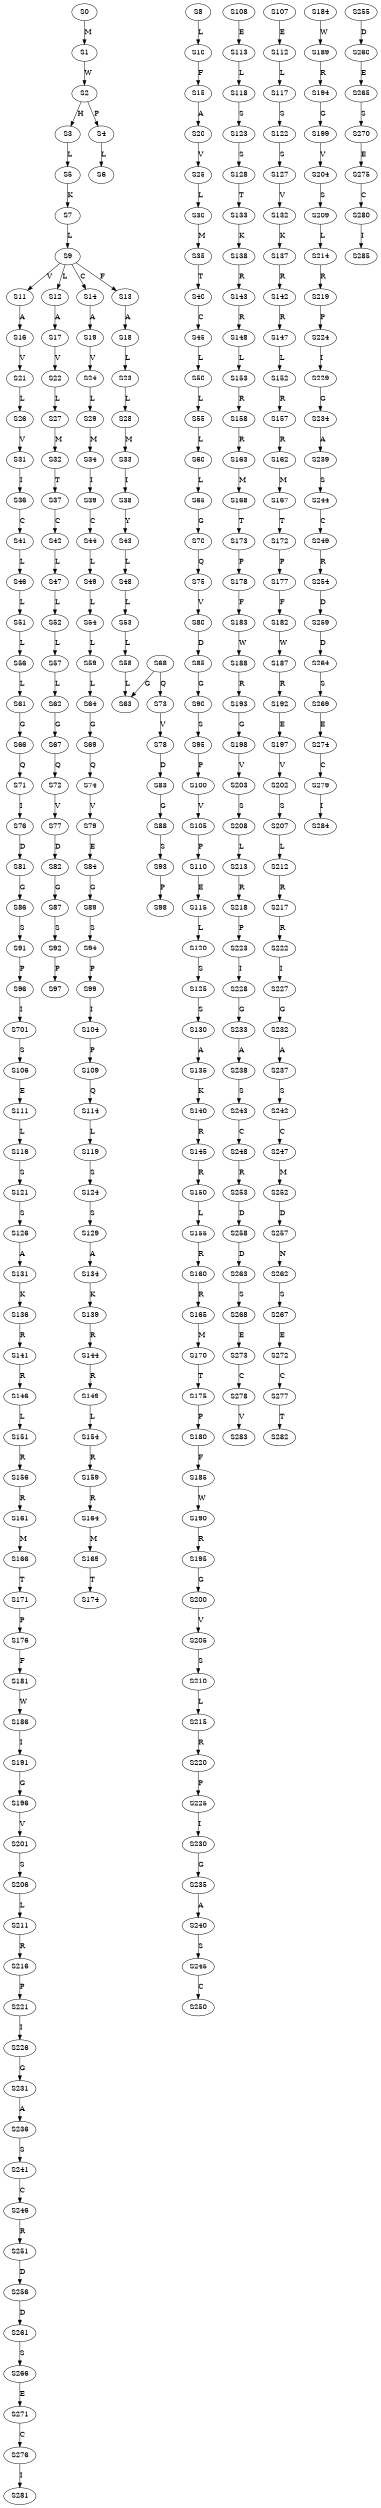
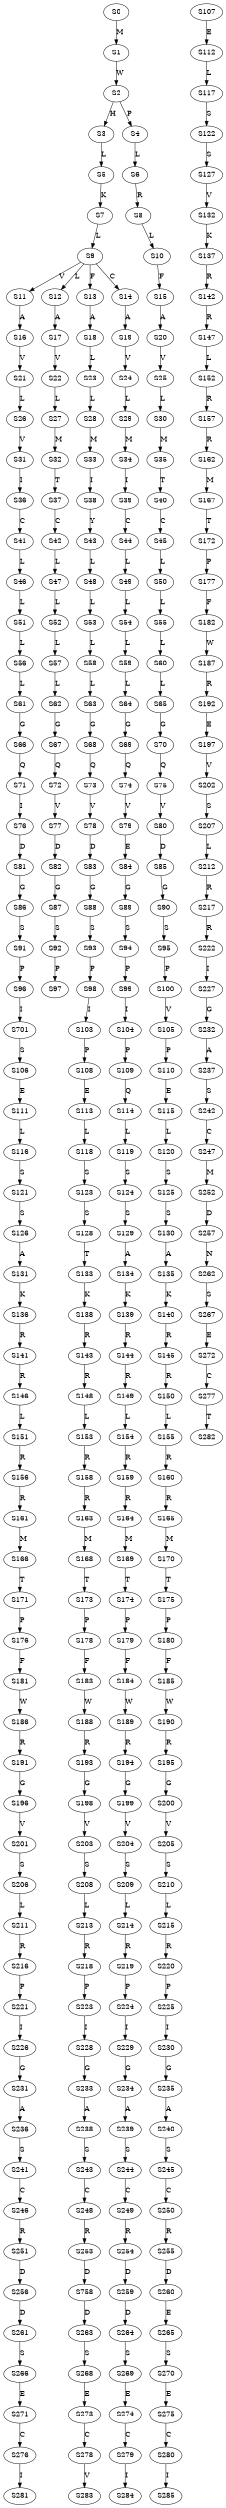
none -> (136, 193)
(144, 682) -> (90, 722)
none -> (84, 1030)
(239, 1234) -> (84, 2293)
none -> (125, 1641)
(21, 1743) -> (22, 1743)
none -> (166, 2229)
